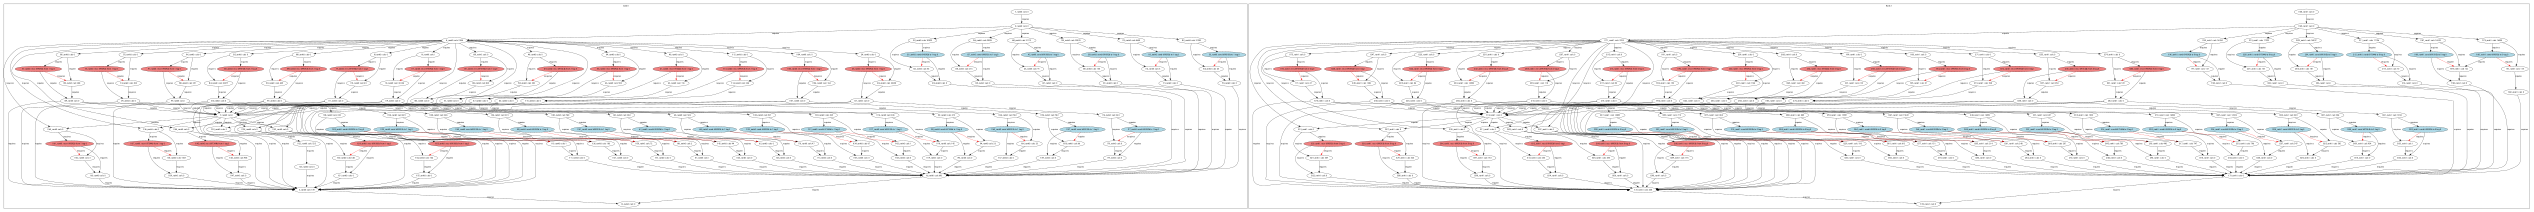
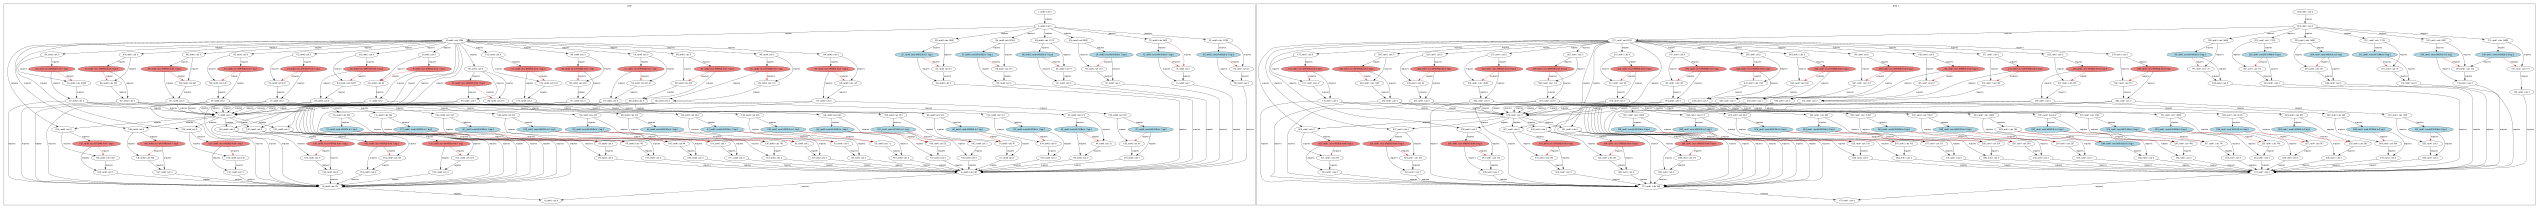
(1133, 57) -> (1180, 50)
(183, 91) -> (497, 89)
(2068, 136) -> (2059, 137)
none -> (446, 144)
